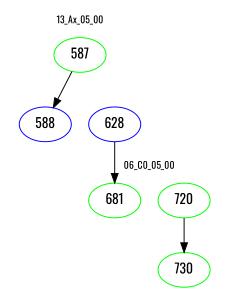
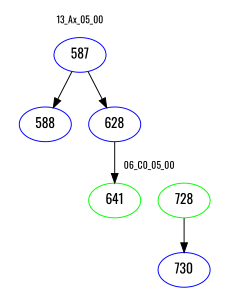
(80, 55) -> (80, 55)
none -> (95, 85)
(115, 200) -> (115, 200)
(184, 200) -> (184, 200)
(184, 270) -> (184, 270)
